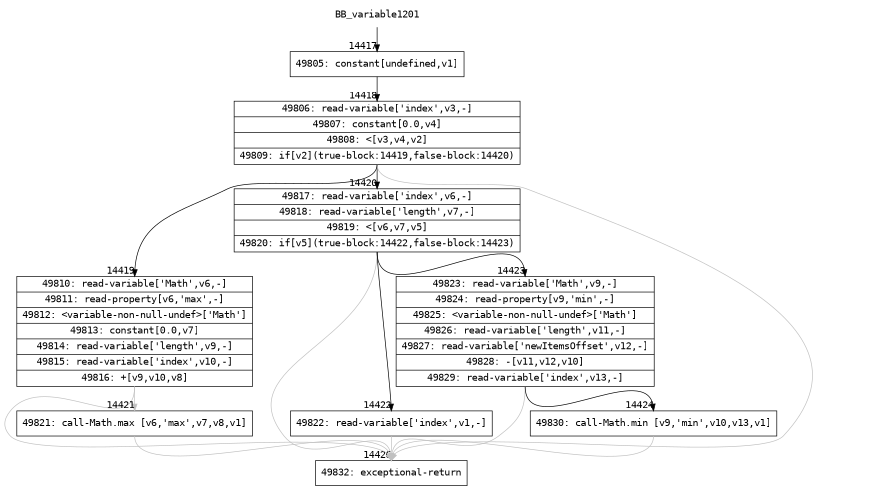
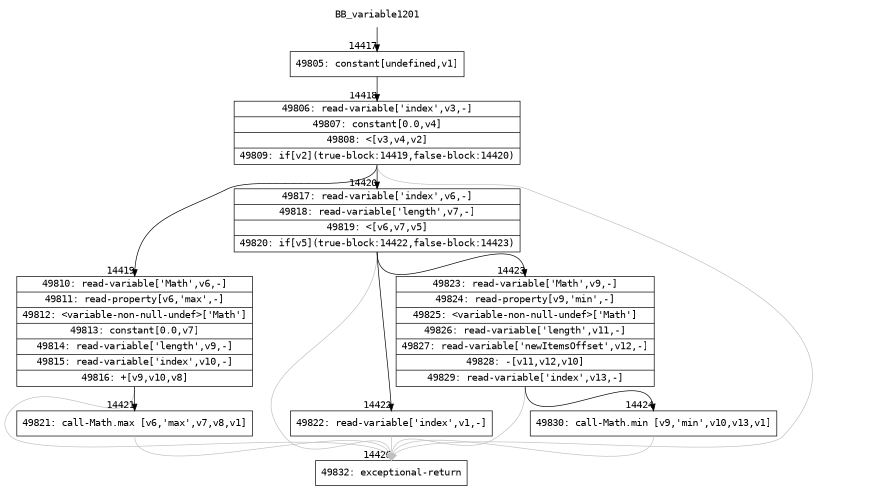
(135, 395) -> (135, 395)
